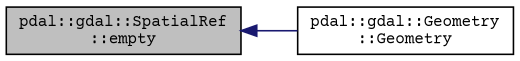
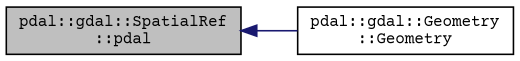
(124, 31) -> (124, 31)
